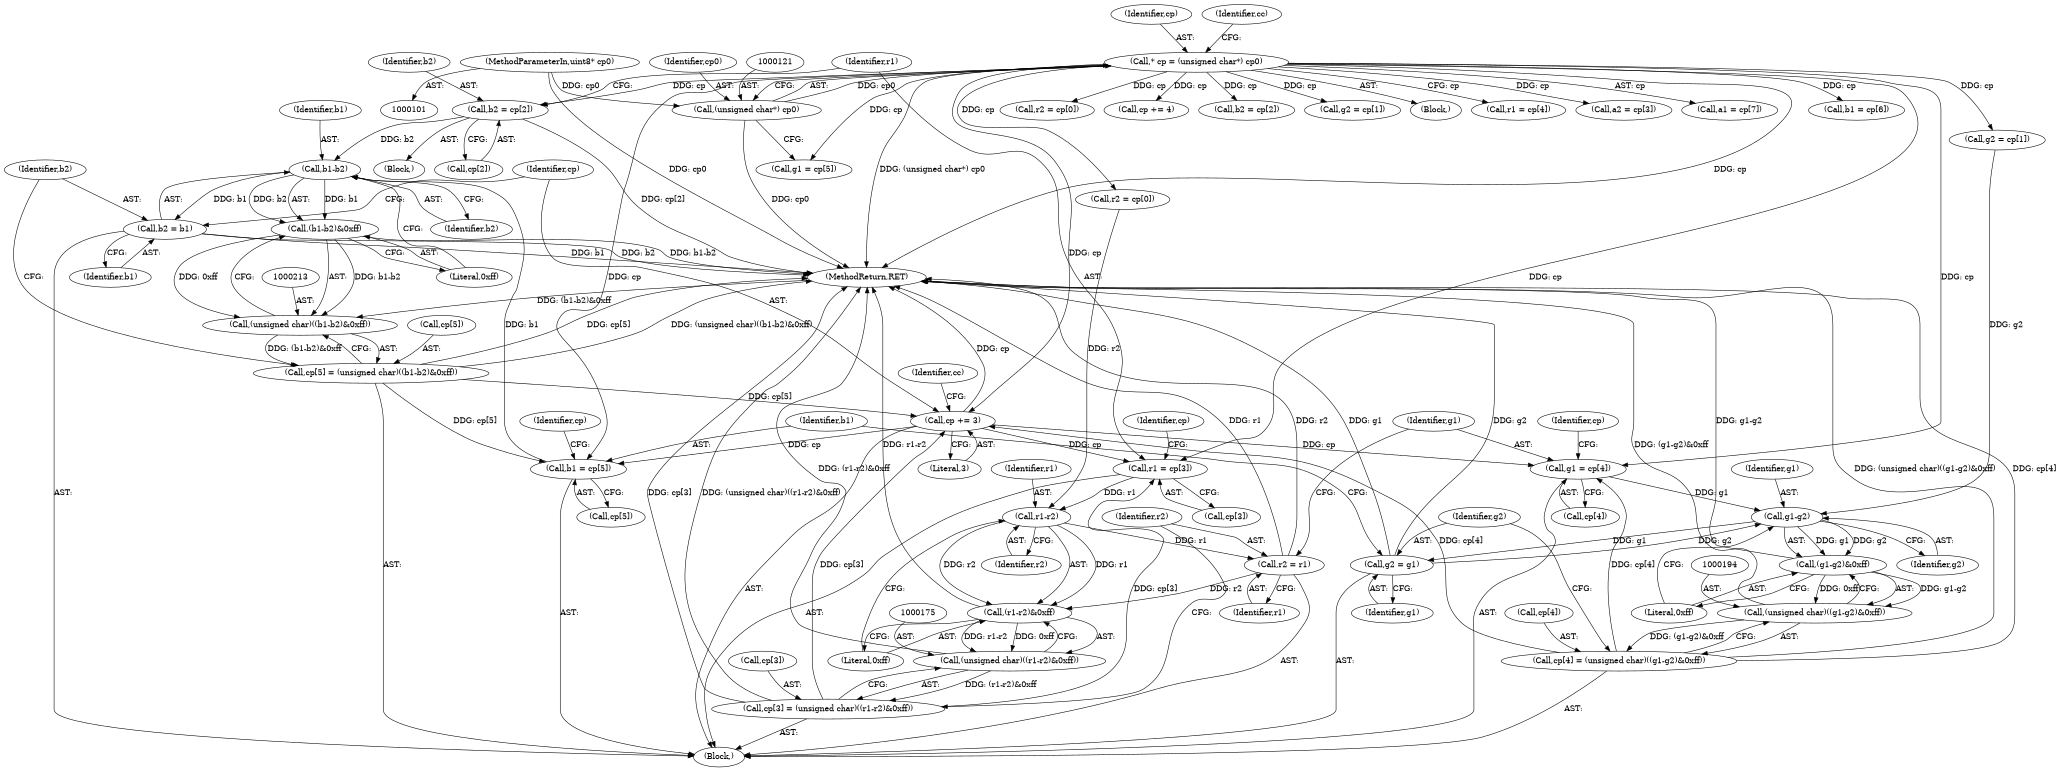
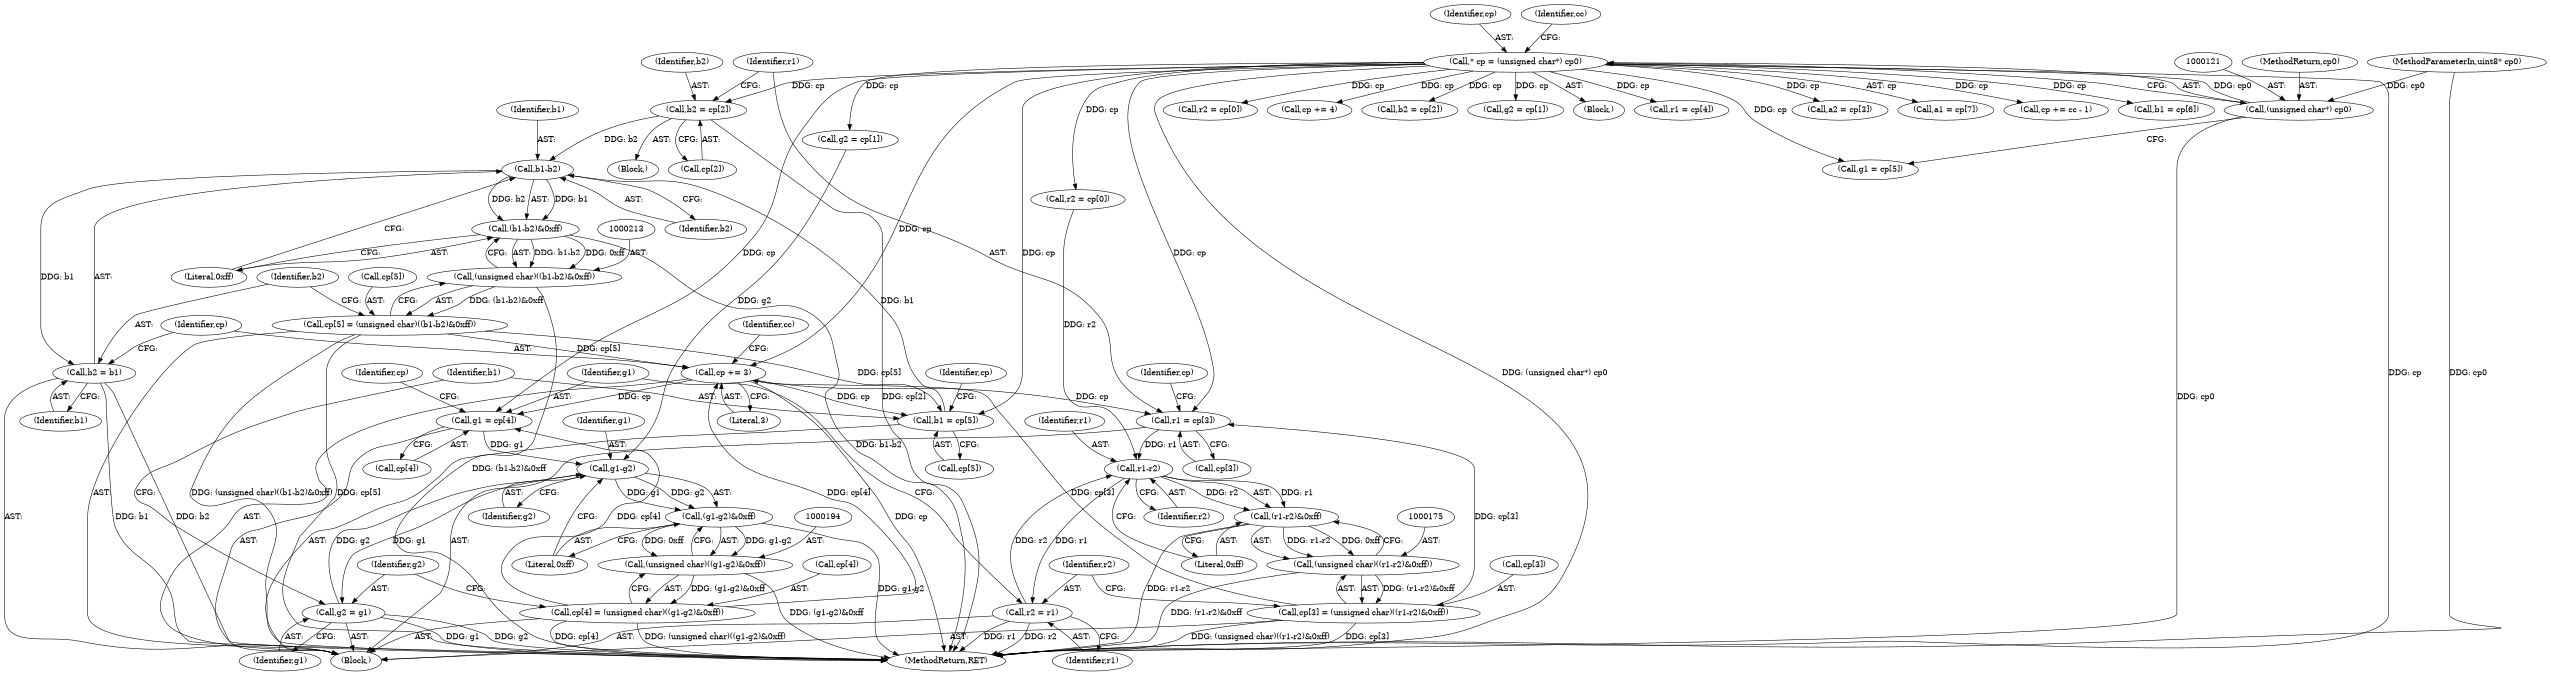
(693, 62) -> (2300, 62)
(1444, 86) -> (1633, 86)
(409, 110) -> none
none -> (2056, 110)
(586, 293) -> (473, 578)
(1166, 596) -> (1028, 520)
(879, 685) -> (1348, 589)
